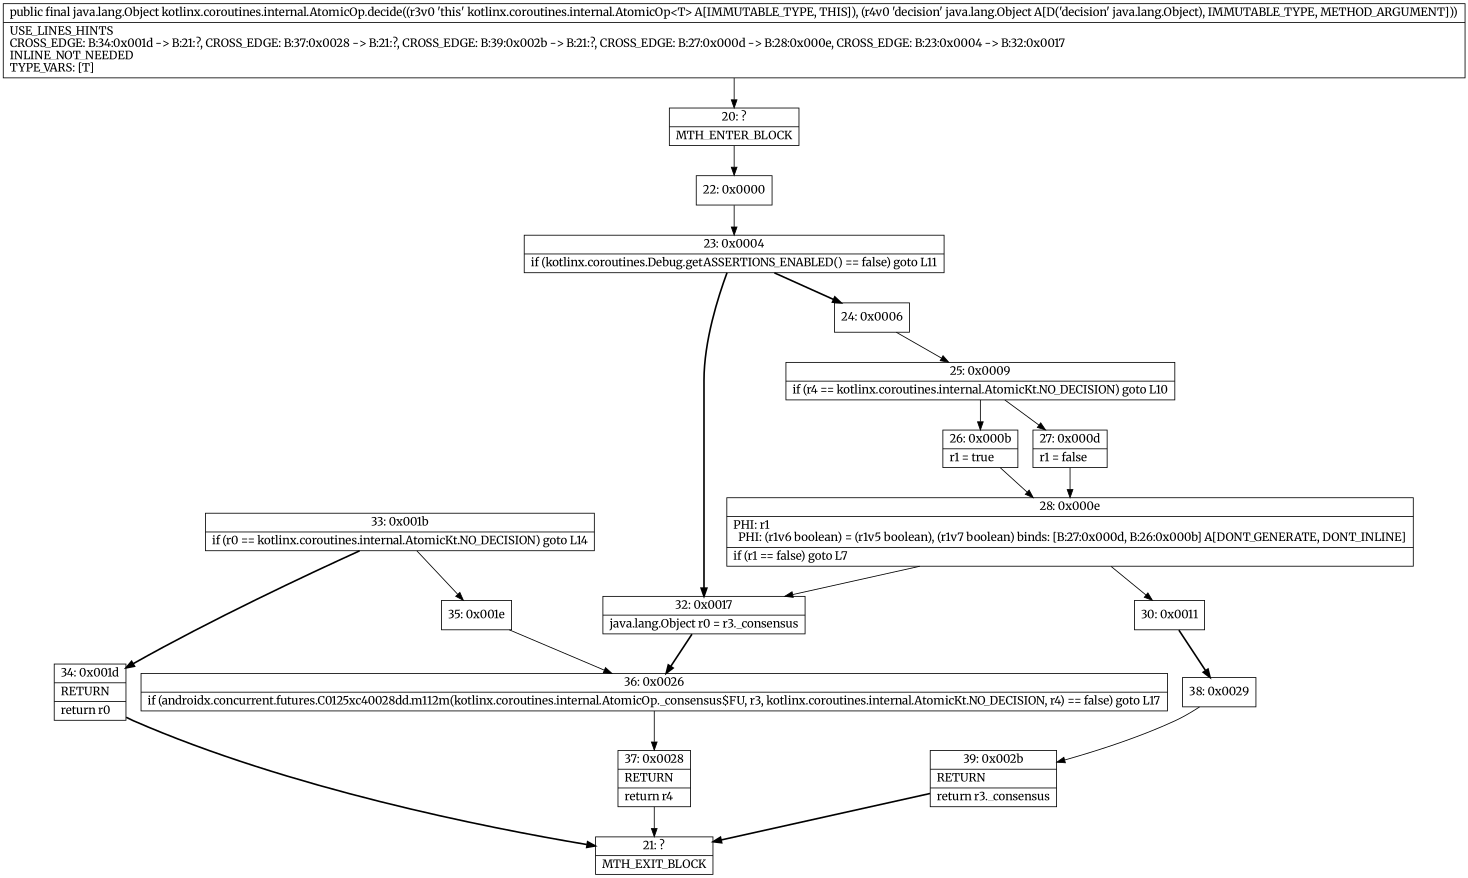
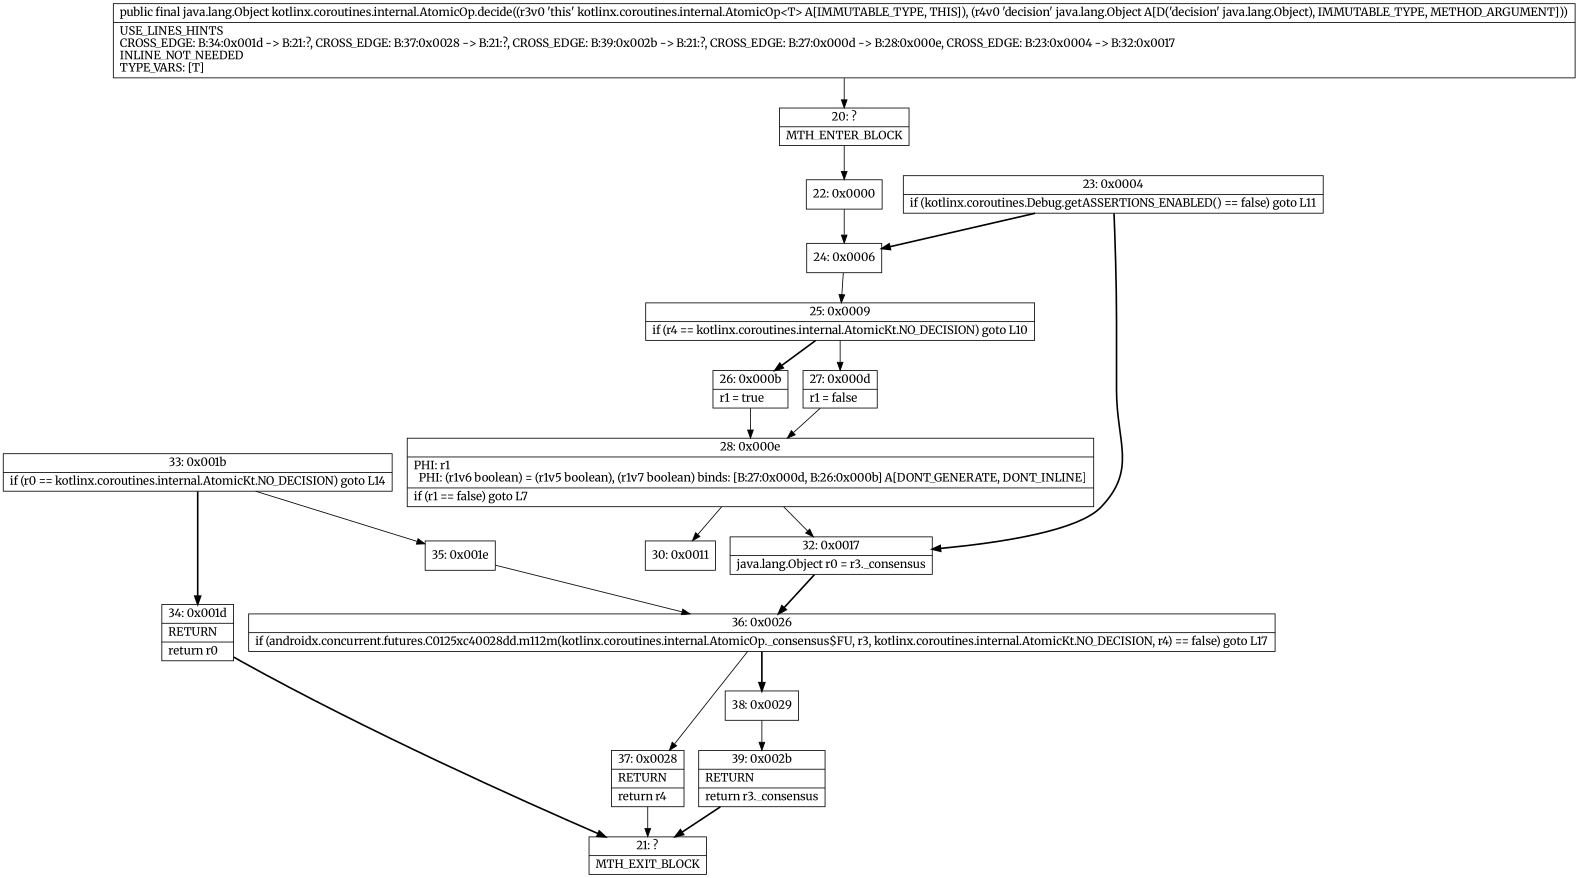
(734, 216) -> (844, 222)
(980, 411) -> (799, 353)
(1192, 650) -> (762, 667)
